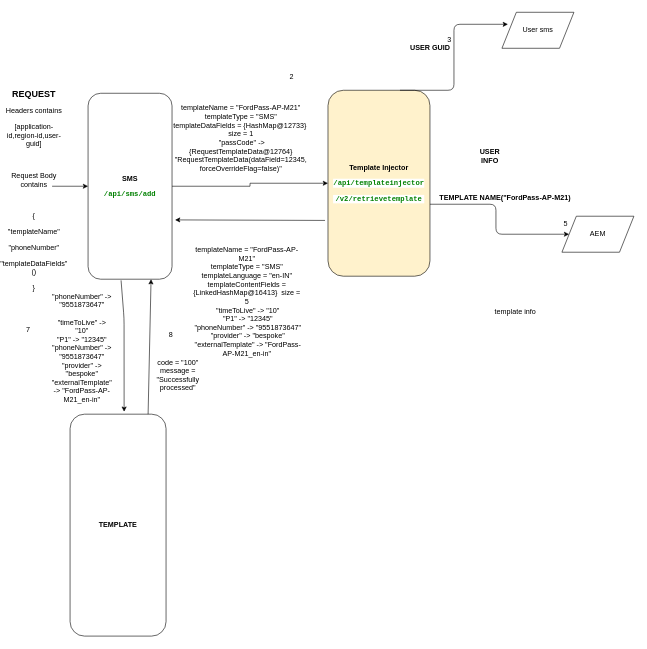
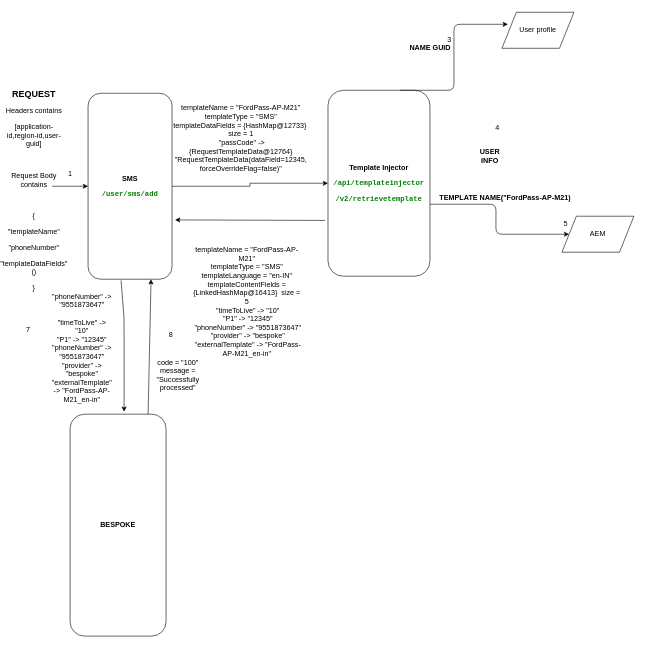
(538, 30) -> (538, 30)
(430, 48) -> (430, 48)
(291, 77) -> none
none -> (497, 128)
none -> (70, 174)
(379, 183) -> (379, 183)
(130, 186) -> (130, 186)
(515, 312) -> none
(118, 525) -> (118, 525)
